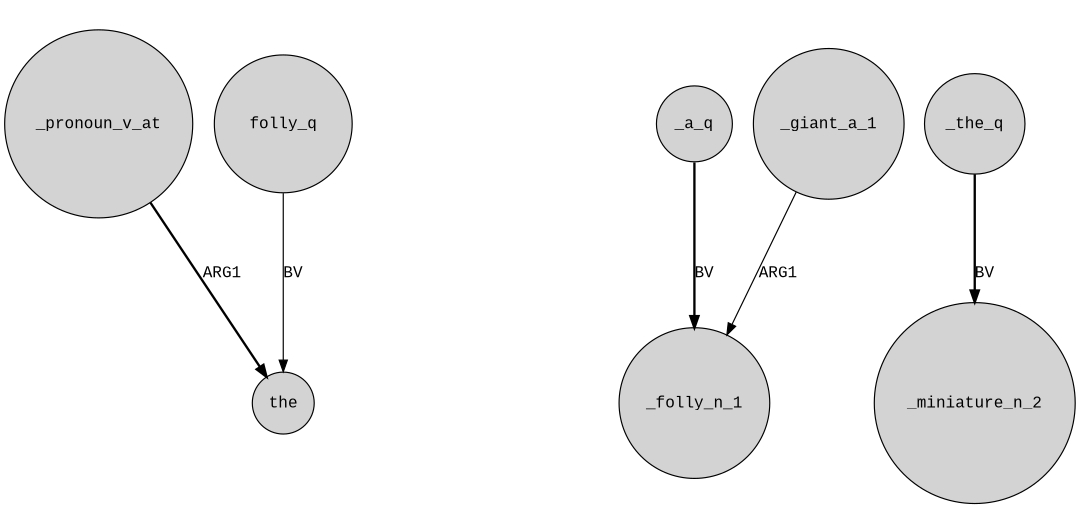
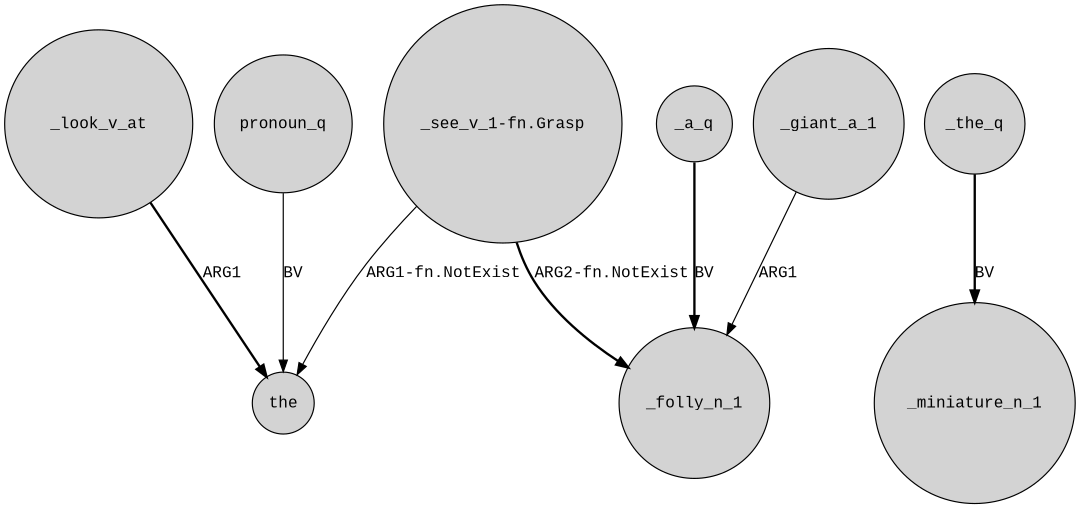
(99, 124) -> (99, 124)
(283, 124) -> (283, 124)
none -> (503, 124)
(975, 403) -> (975, 403)
